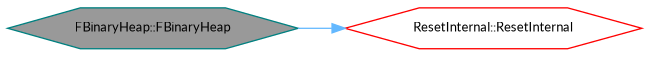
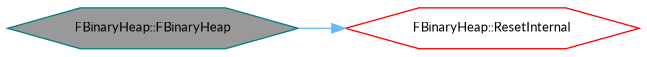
(493, 28) -> (492, 28)
